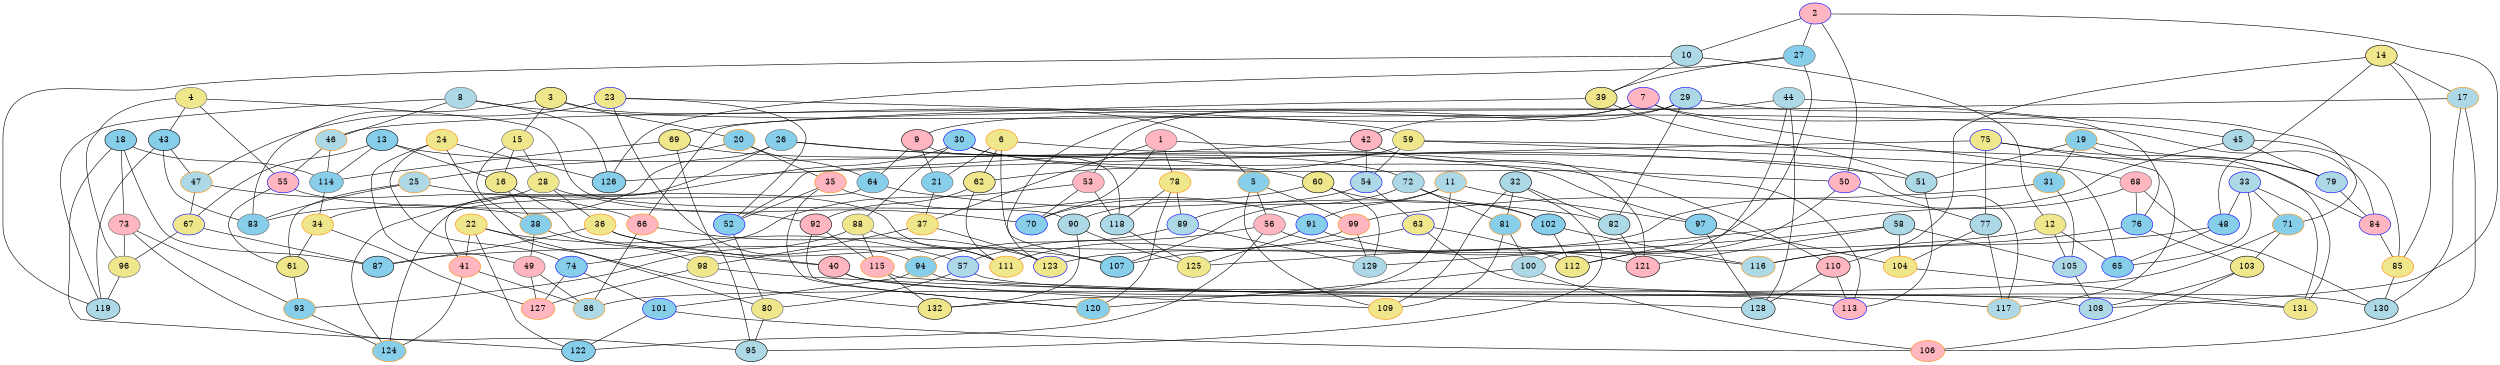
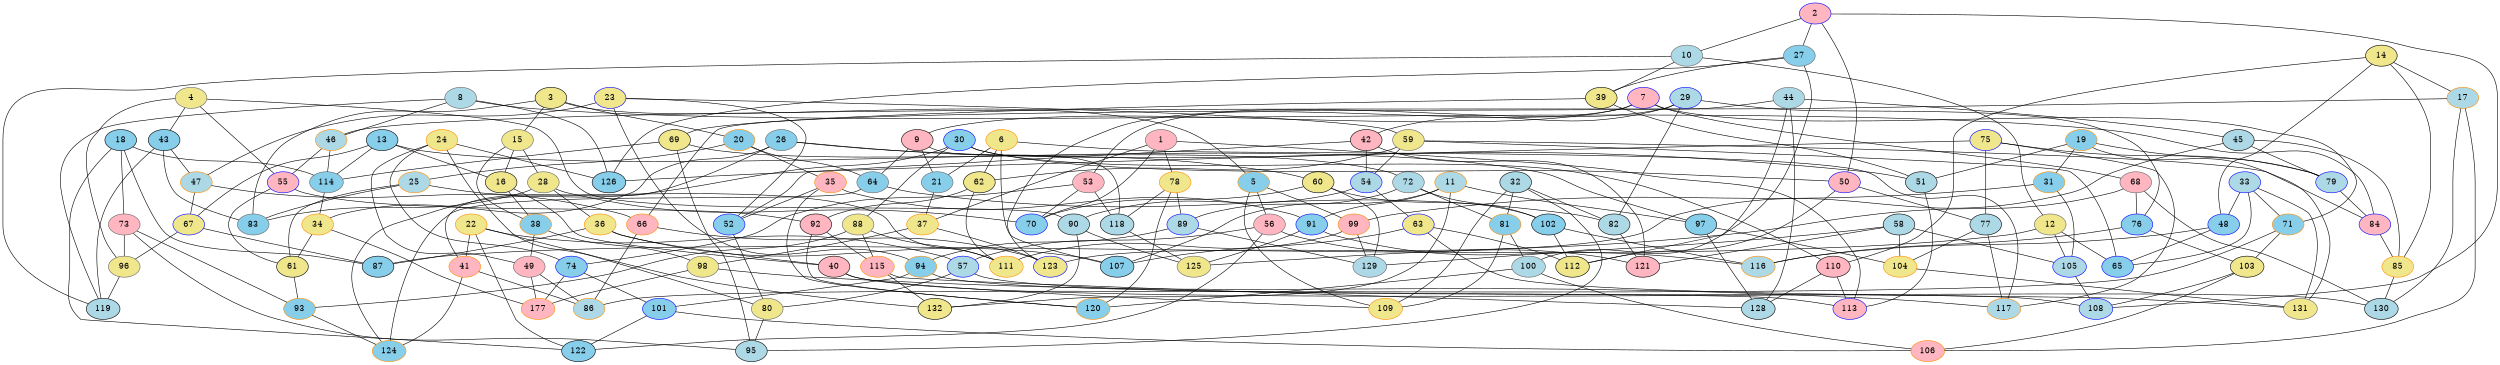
(1687, 56) -> (1687, 56)
(538, 309) -> (538, 309)
